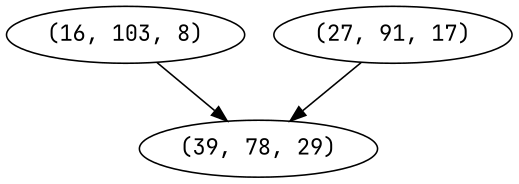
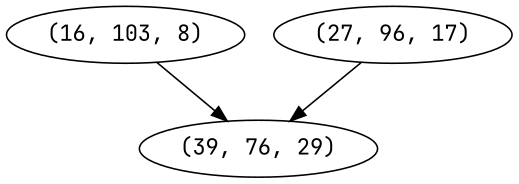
(393, 35) -> (393, 35)
(258, 149) -> (258, 149)
